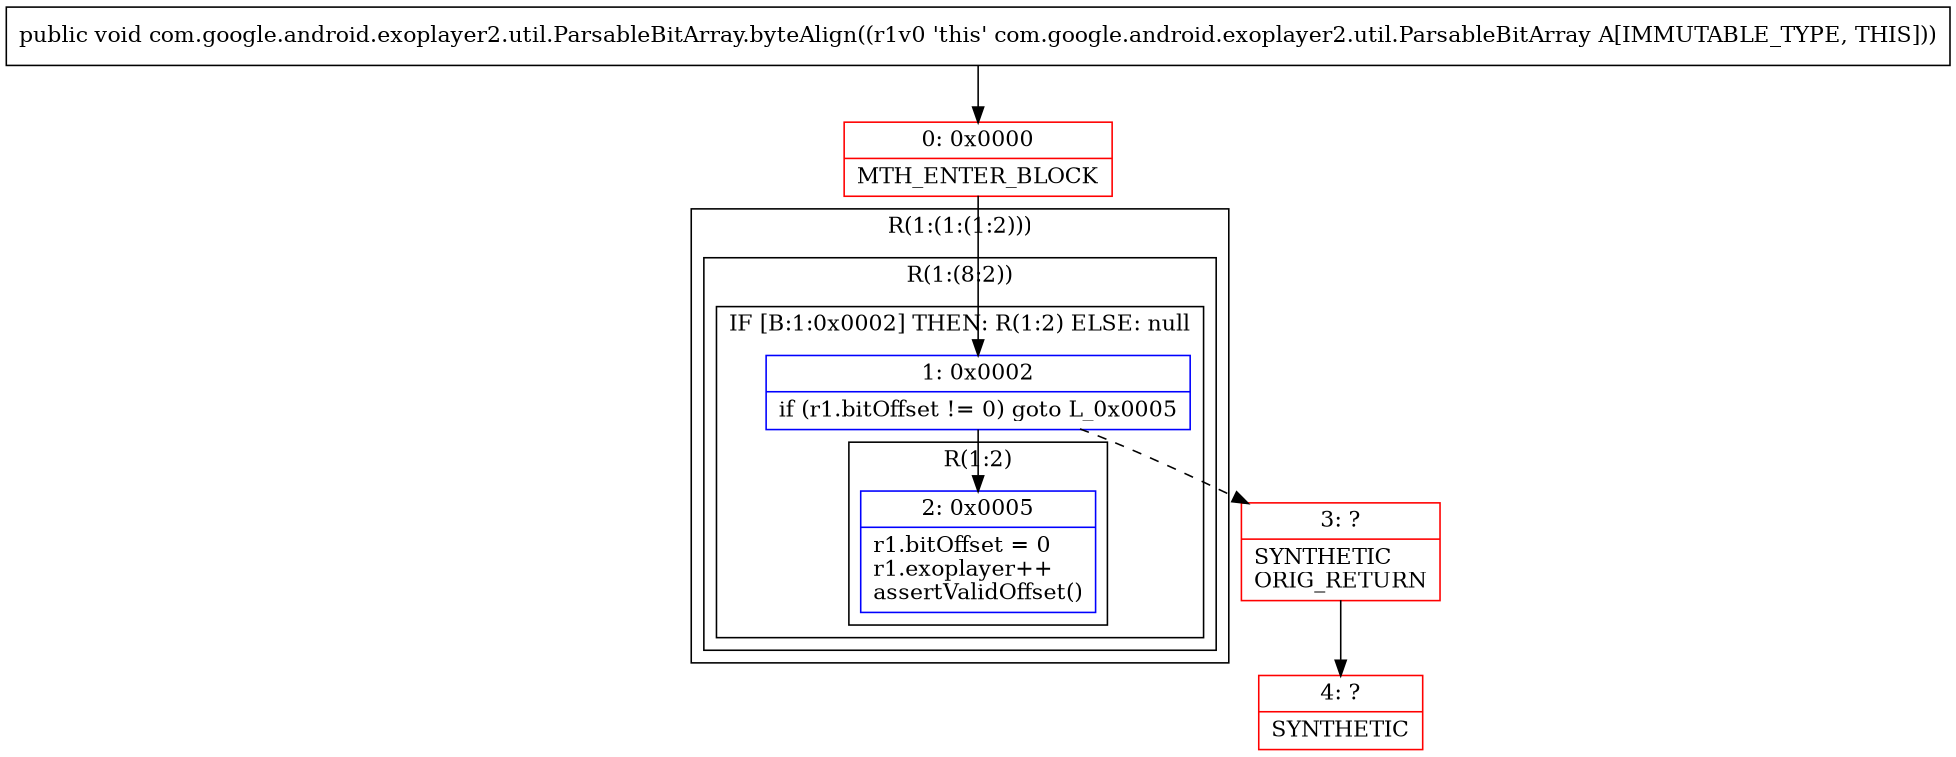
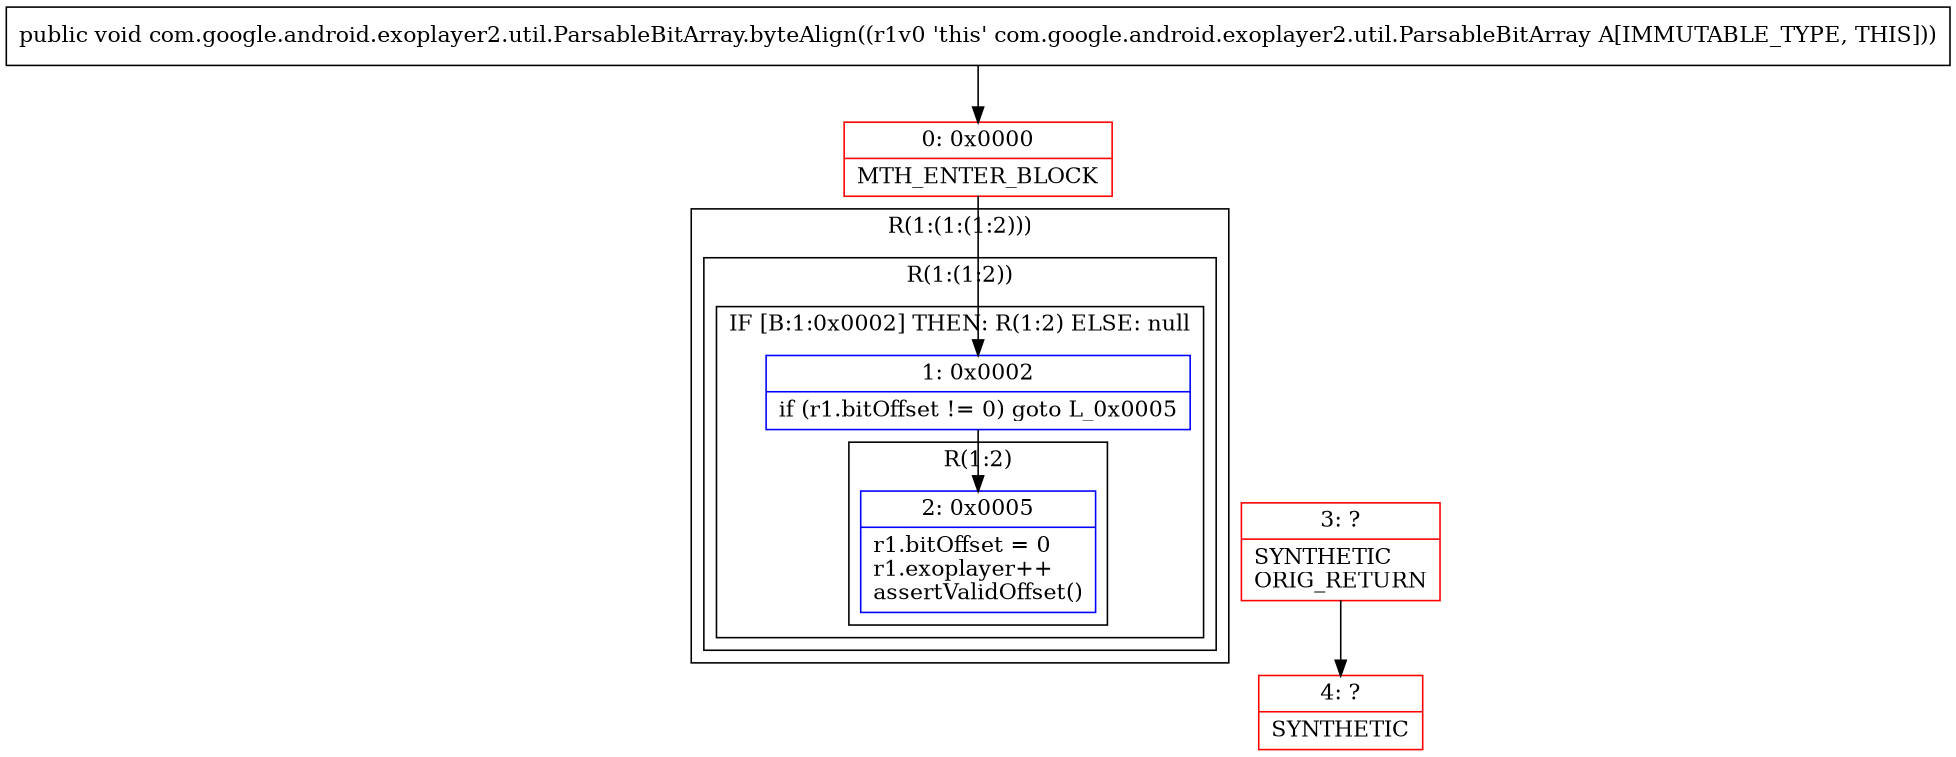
(960, 276) -> (960, 276)
(1158, 461) -> none
